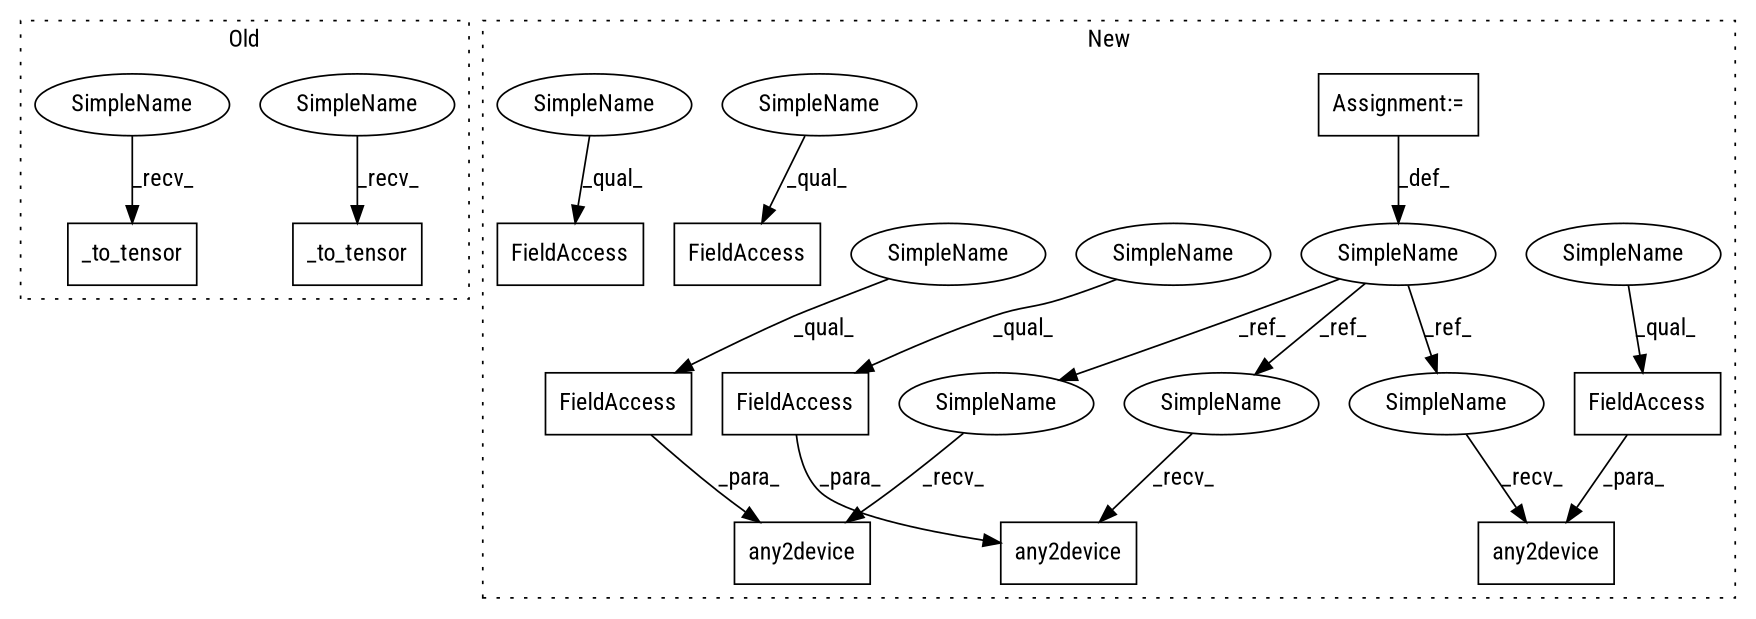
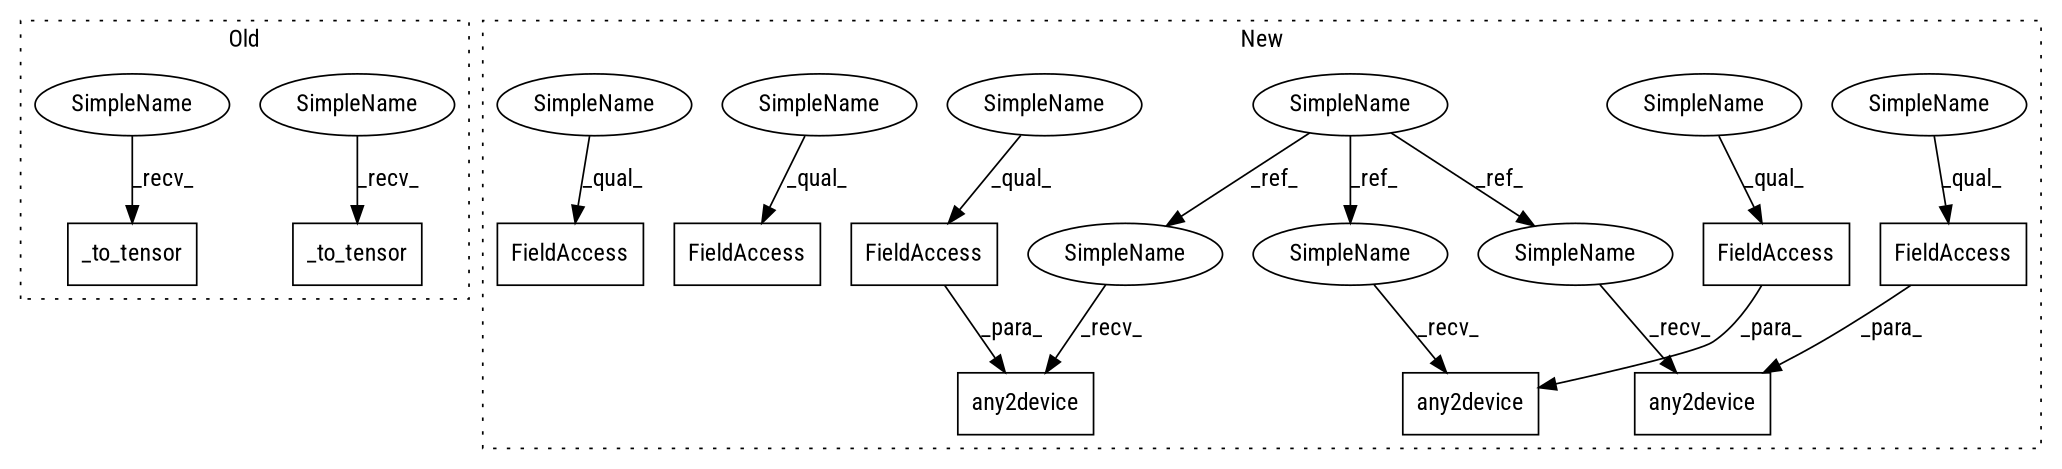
(1398, 105) -> none
